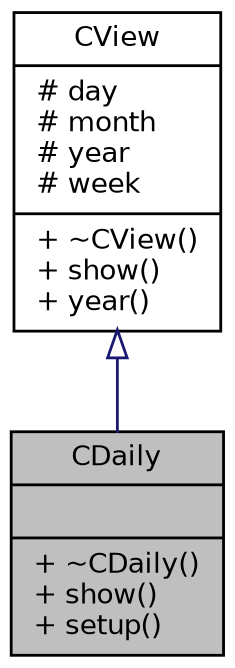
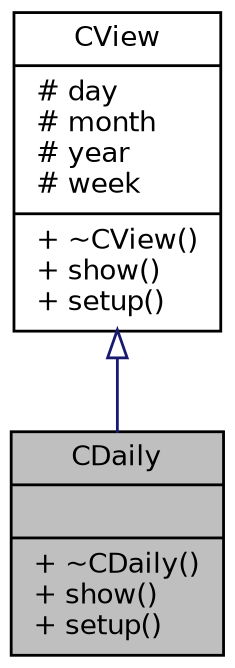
(94, 302) -> (101, 302)
